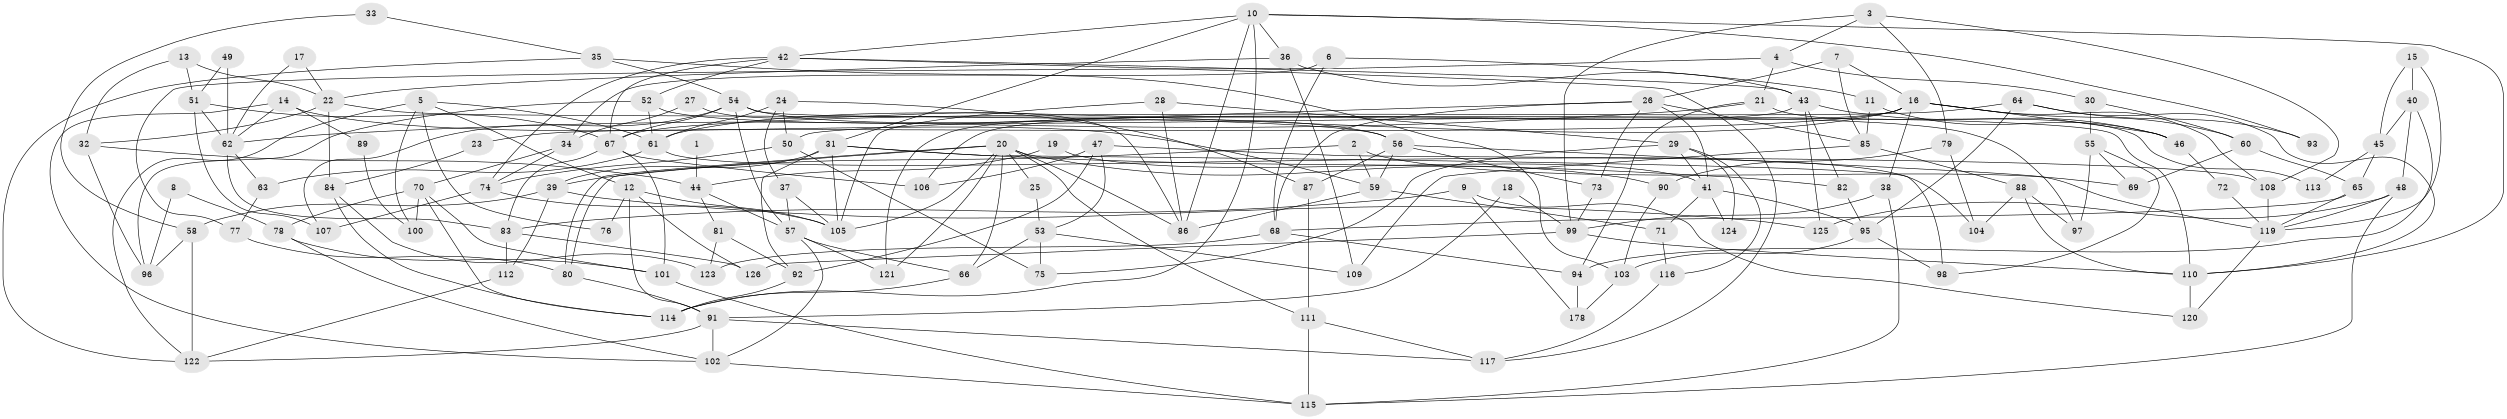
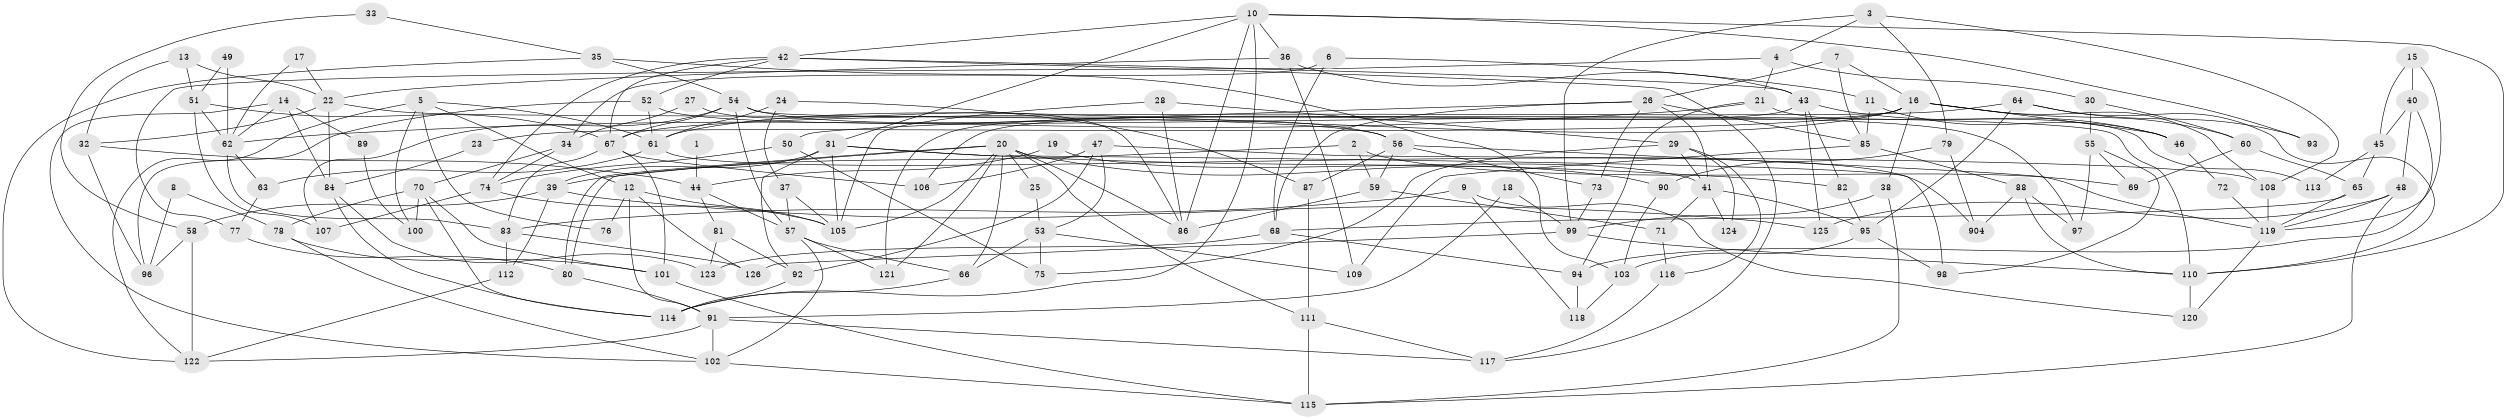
(785, 123) -> none
(830, 128) -> (307, 144)
(1977, 231) -> (1977, 231)
(1577, 318) -> (1577, 318)
